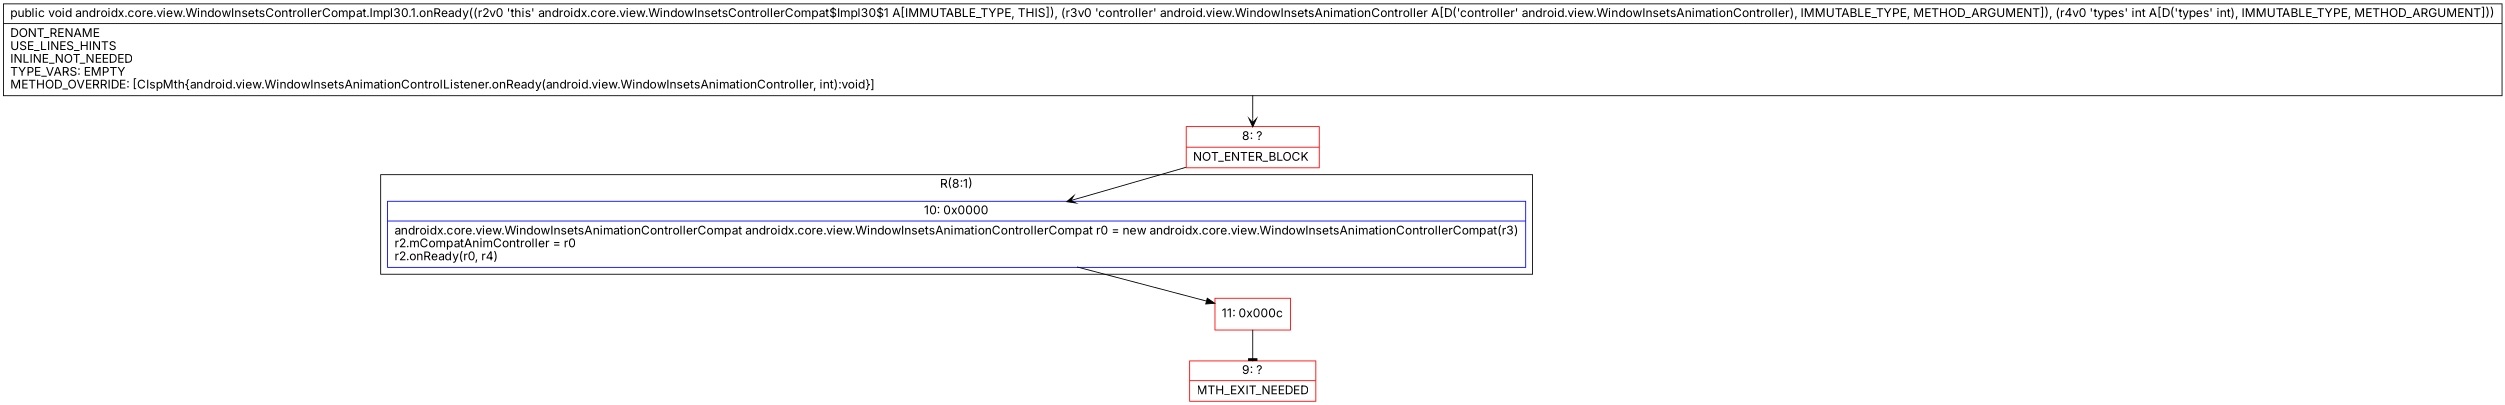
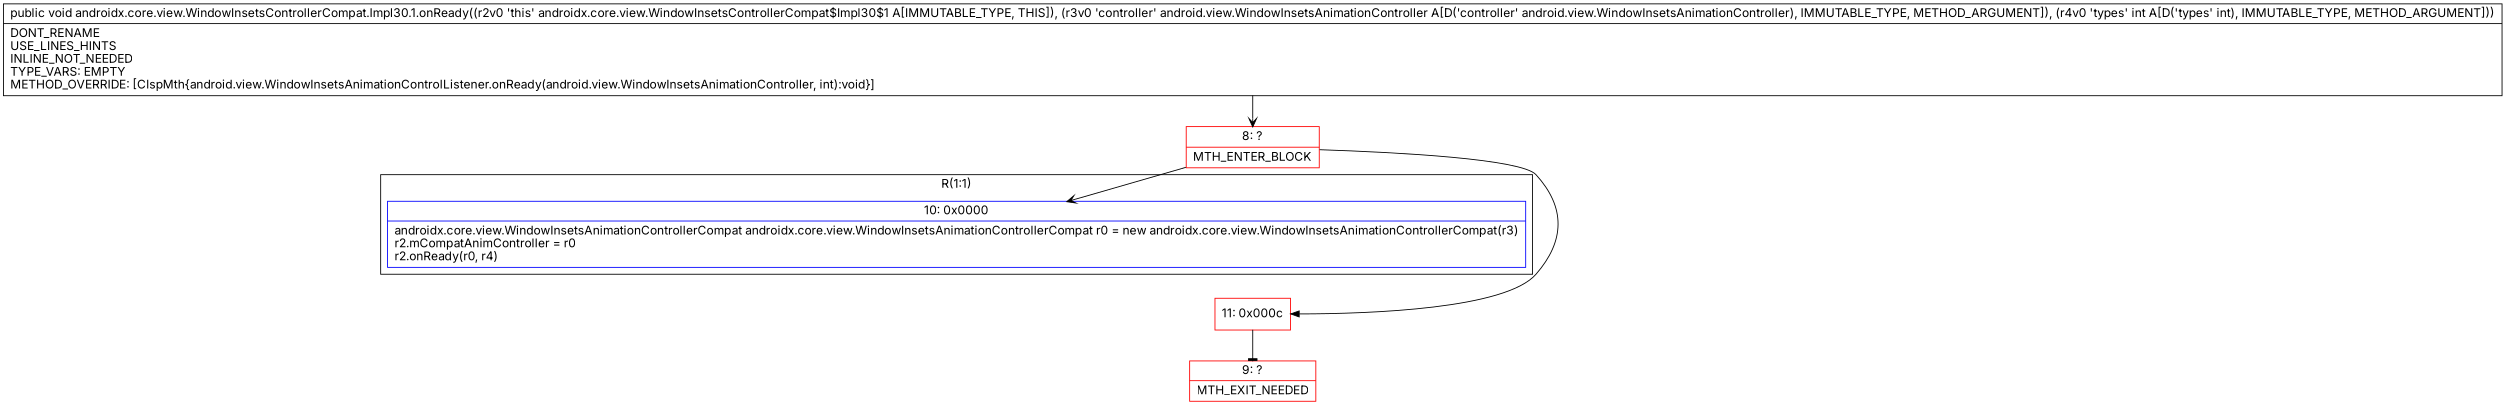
(1251, 157) -> (1253, 157)
(957, 185) -> (957, 185)
(1142, 284) -> (1557, 237)
